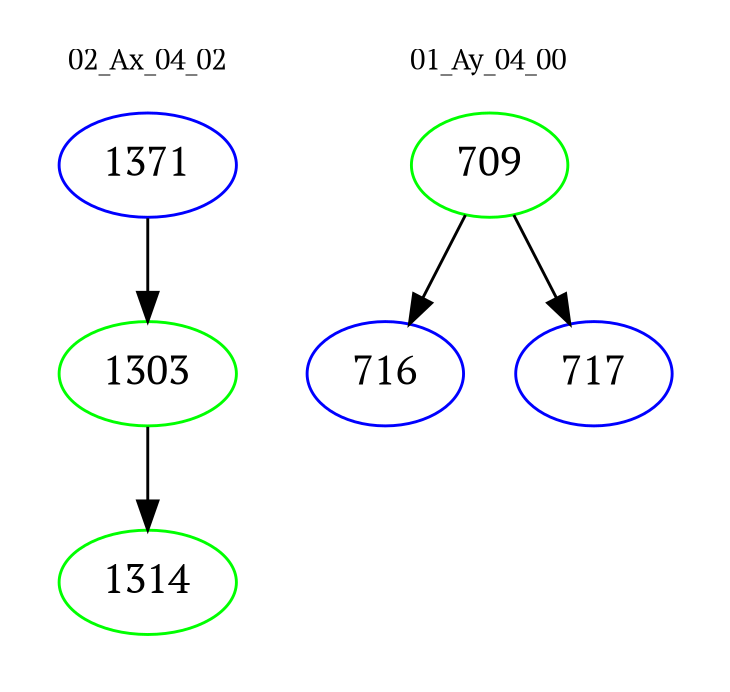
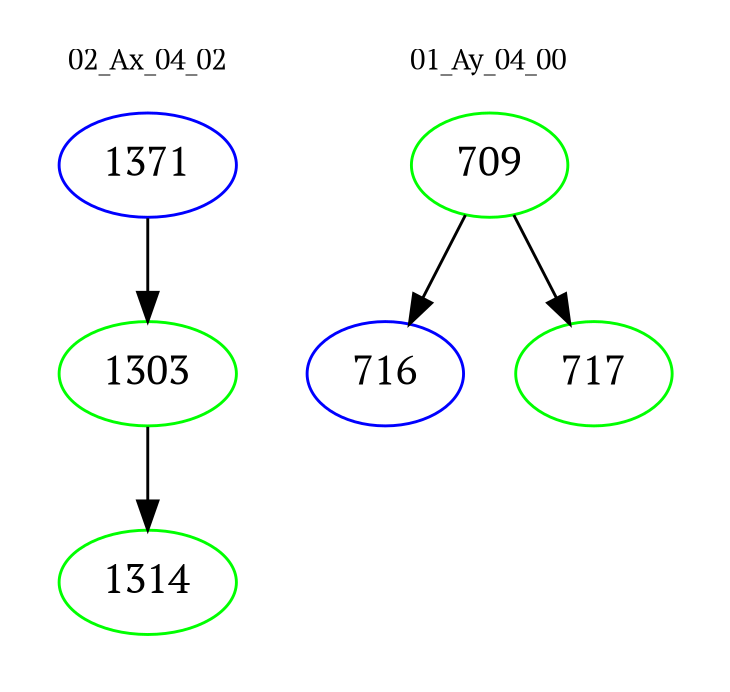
(594, 374) -> (594, 374)
